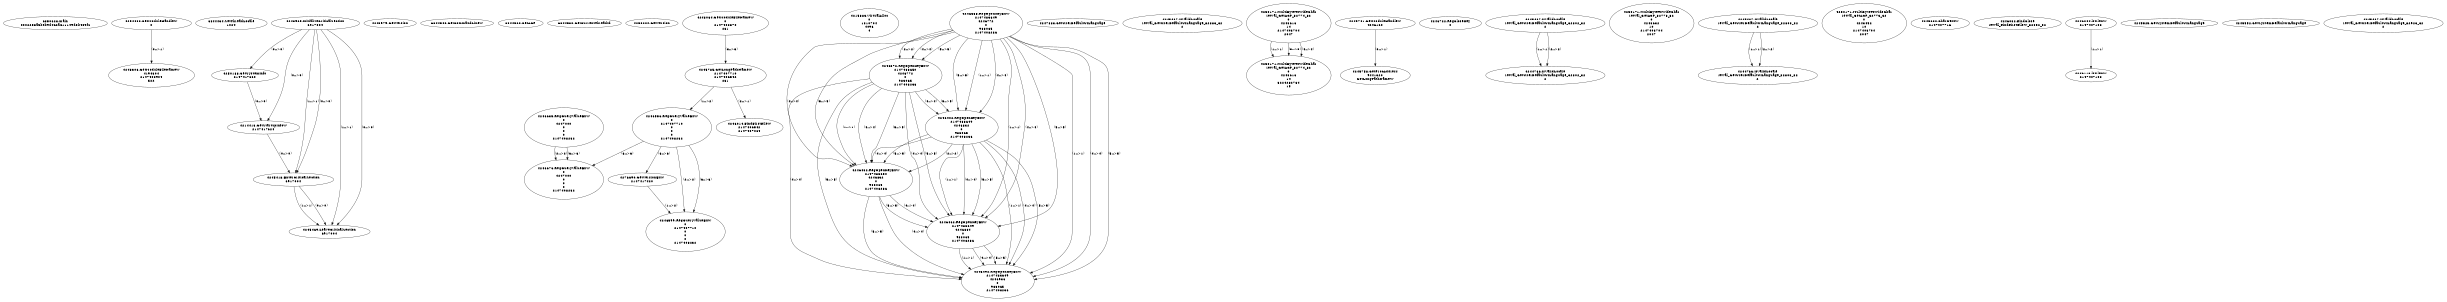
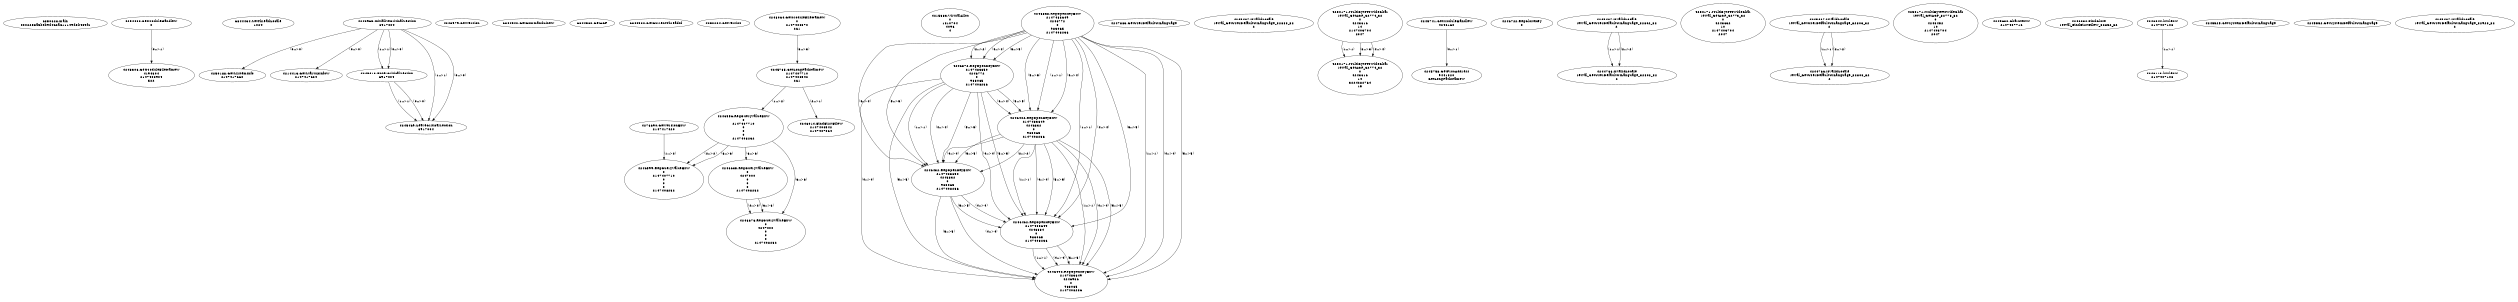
(254, 100) -> none
(278, 152) -> none
(654, 159) -> (746, 152)
